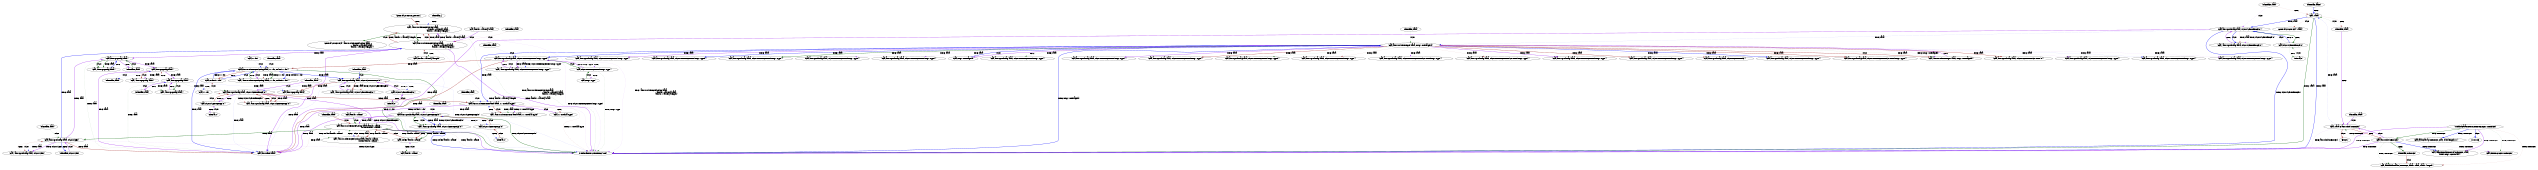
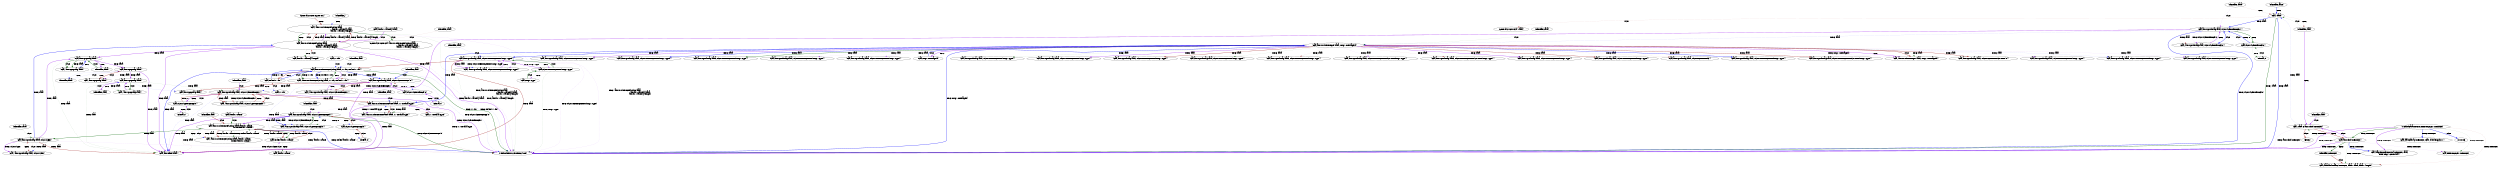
(69, 153) -> none
